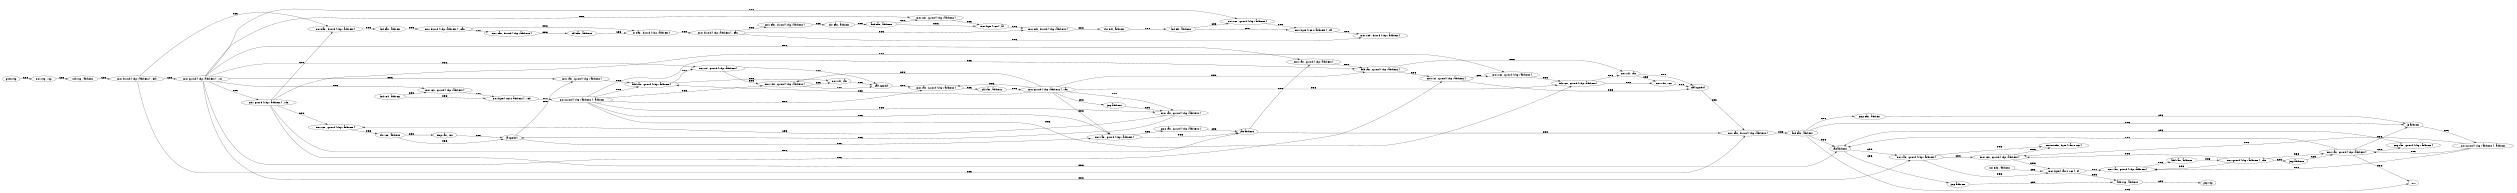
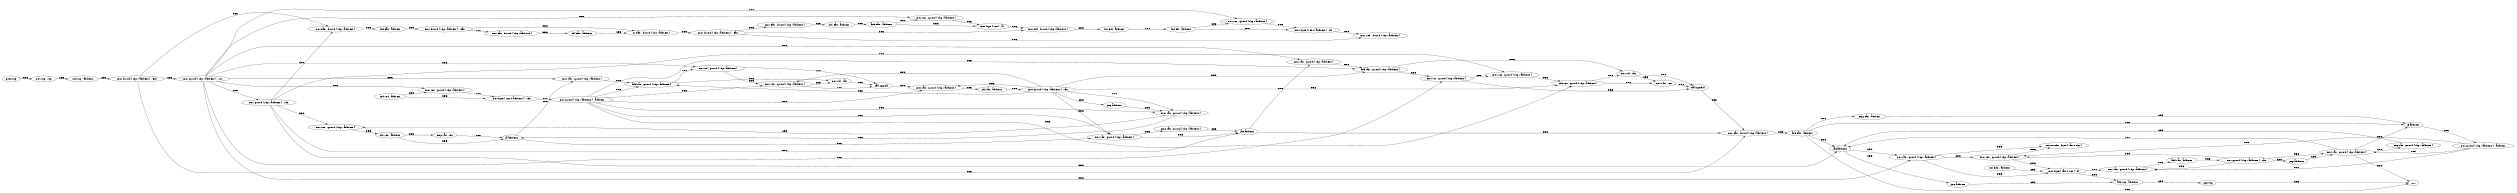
(512, 138) -> (512, 138)
none -> (2311, 183)
